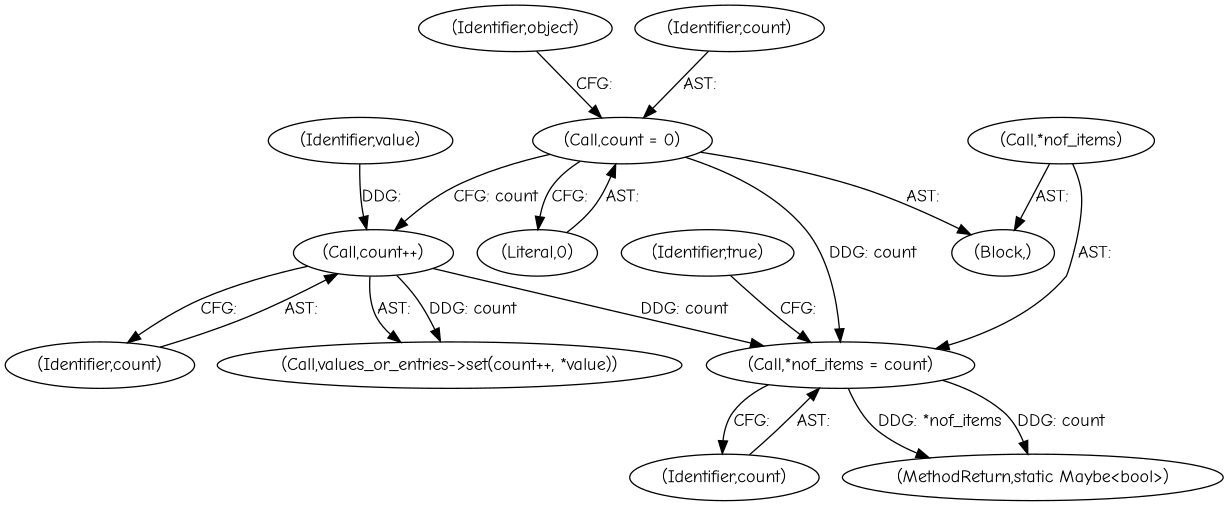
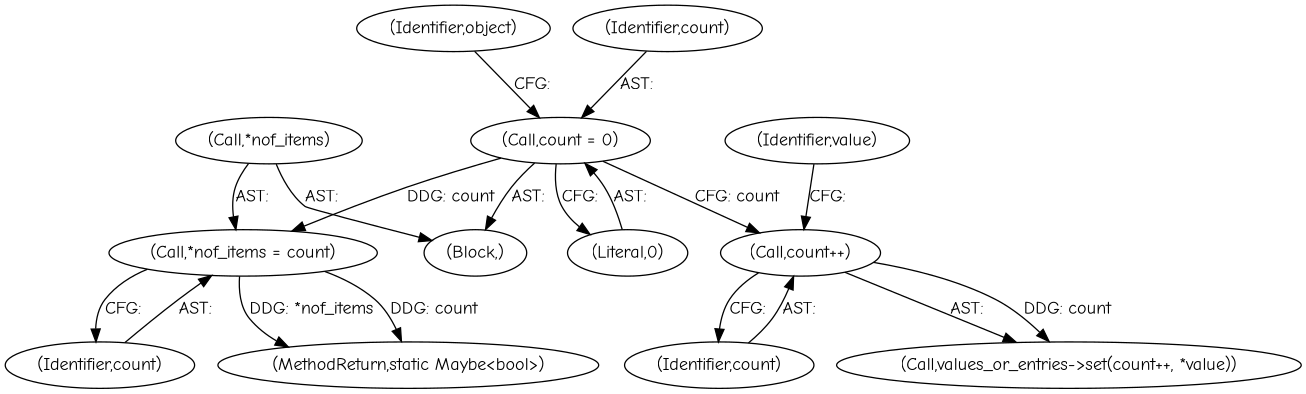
(384, 197) -> (831, 197)
(708, 253) -> none
(592, 306) -> none
